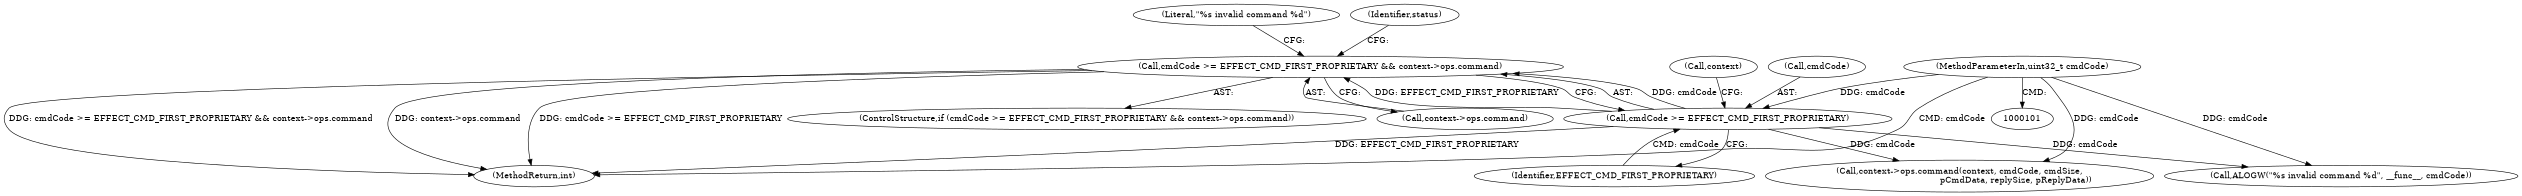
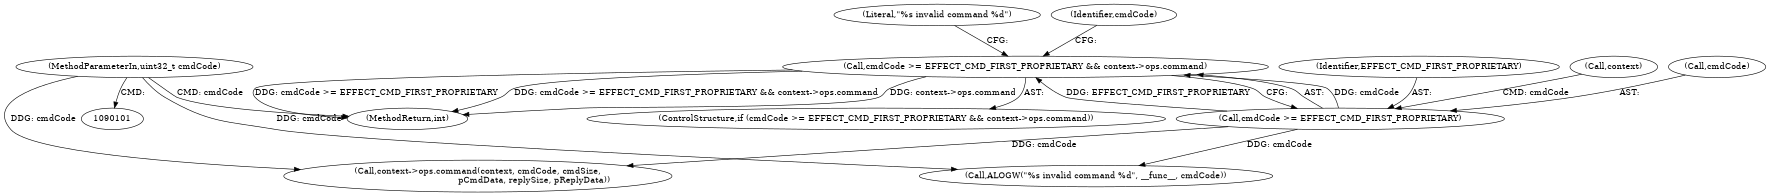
(1405, 15) -> (1114, 15)
(1853, 86) -> none
(1734, 93) -> (1536, 93)
(1465, 119) -> none
(2022, 119) -> (112, 119)
(1686, 145) -> (1423, 93)
(1106, 151) -> none
(1712, 155) -> none
